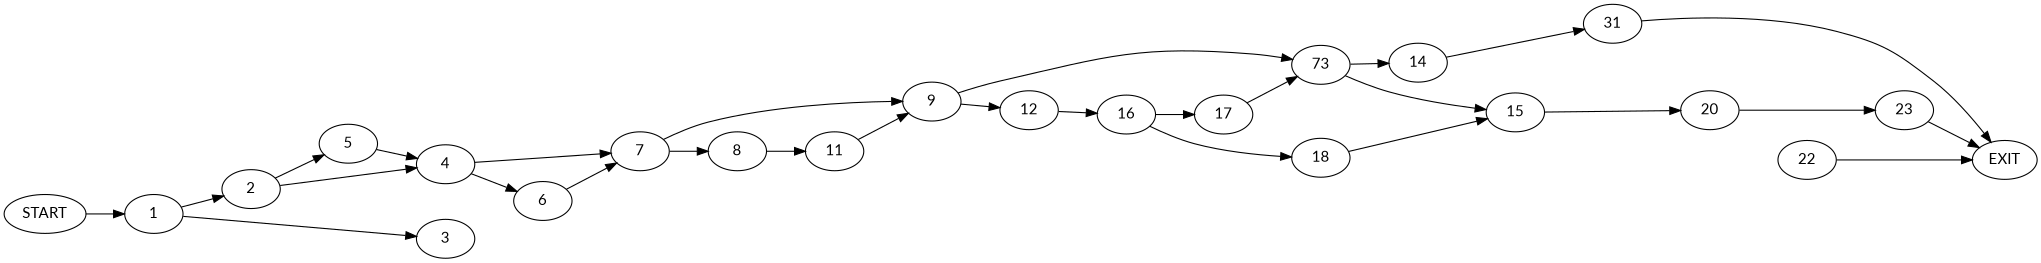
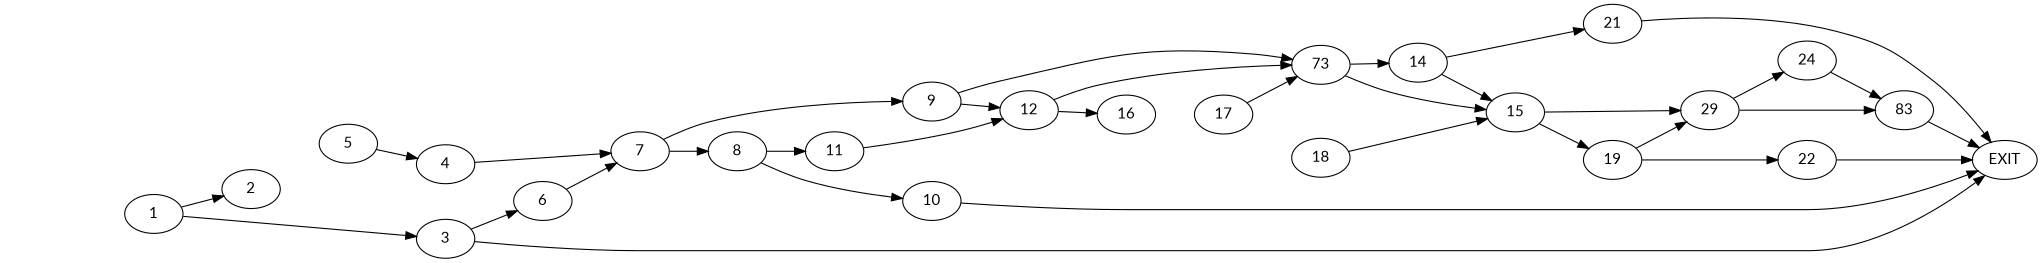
(1613, 24) -> (1613, 24)
none -> (1807, 61)
none -> (1166, 74)
none -> (1462, 85)
(1710, 110) -> (1710, 110)
(1904, 110) -> (1904, 110)
(1170, 115) -> none
(878, 129) -> (929, 137)
(1214, 148) -> none
none -> (1613, 160)
(295, 169) -> none
(343, 177) -> none
(489, 181) -> (489, 222)
none -> (932, 201)
(45, 214) -> none
none -> (1233, 251)
